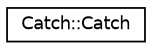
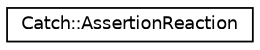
(76, 25) -> (130, 25)
